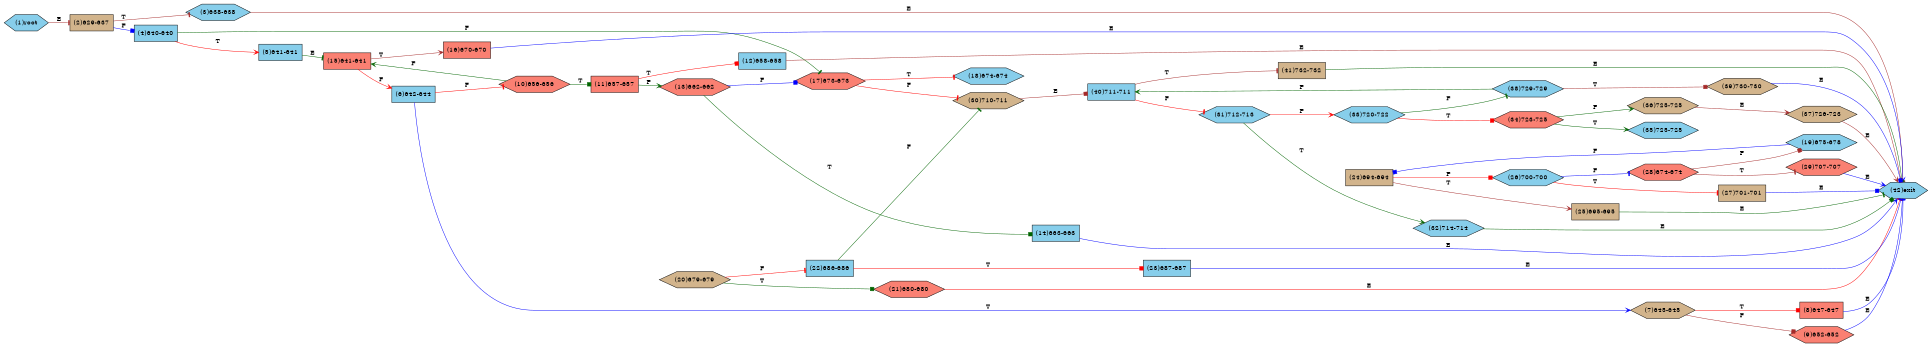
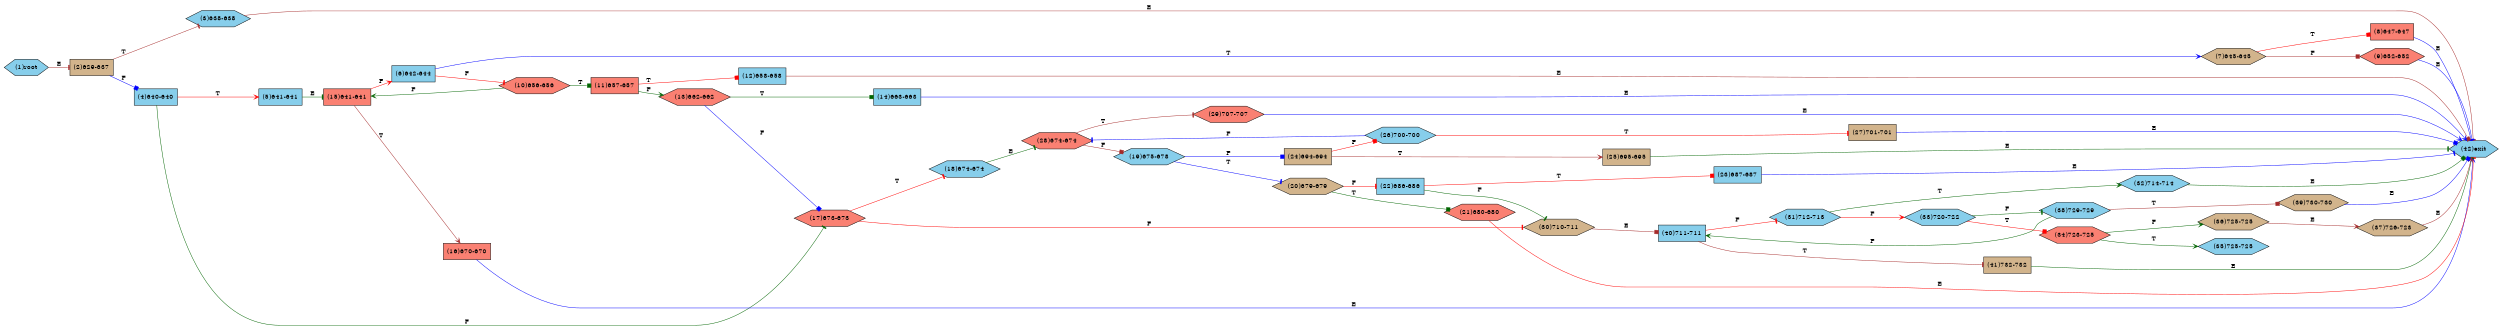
none -> (1010, 155)
none -> (1227, 172)
